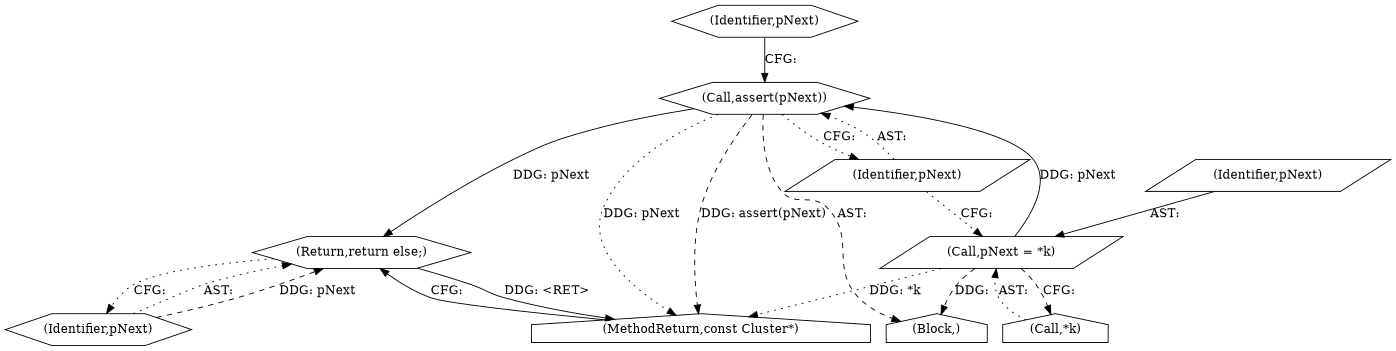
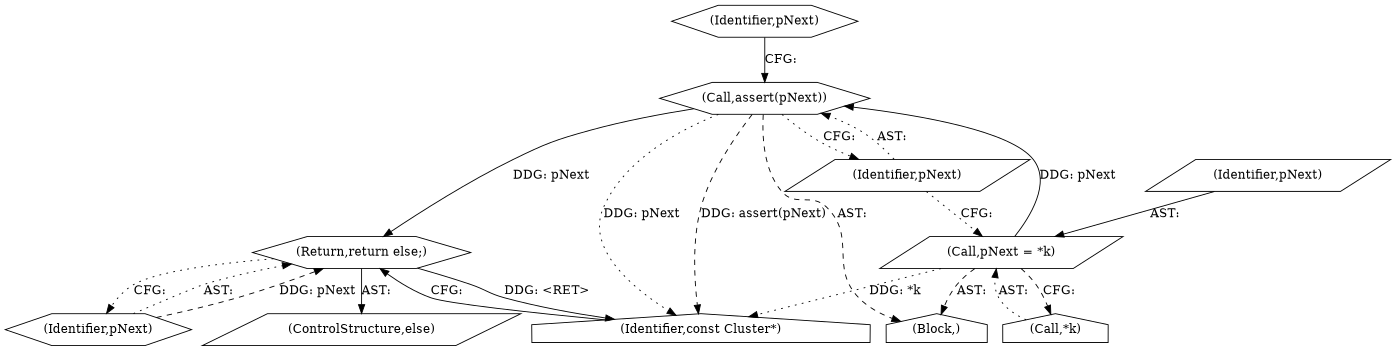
(974, 291) -> (974, 291)
none -> (362, 330)
(701, 330) -> (701, 330)
